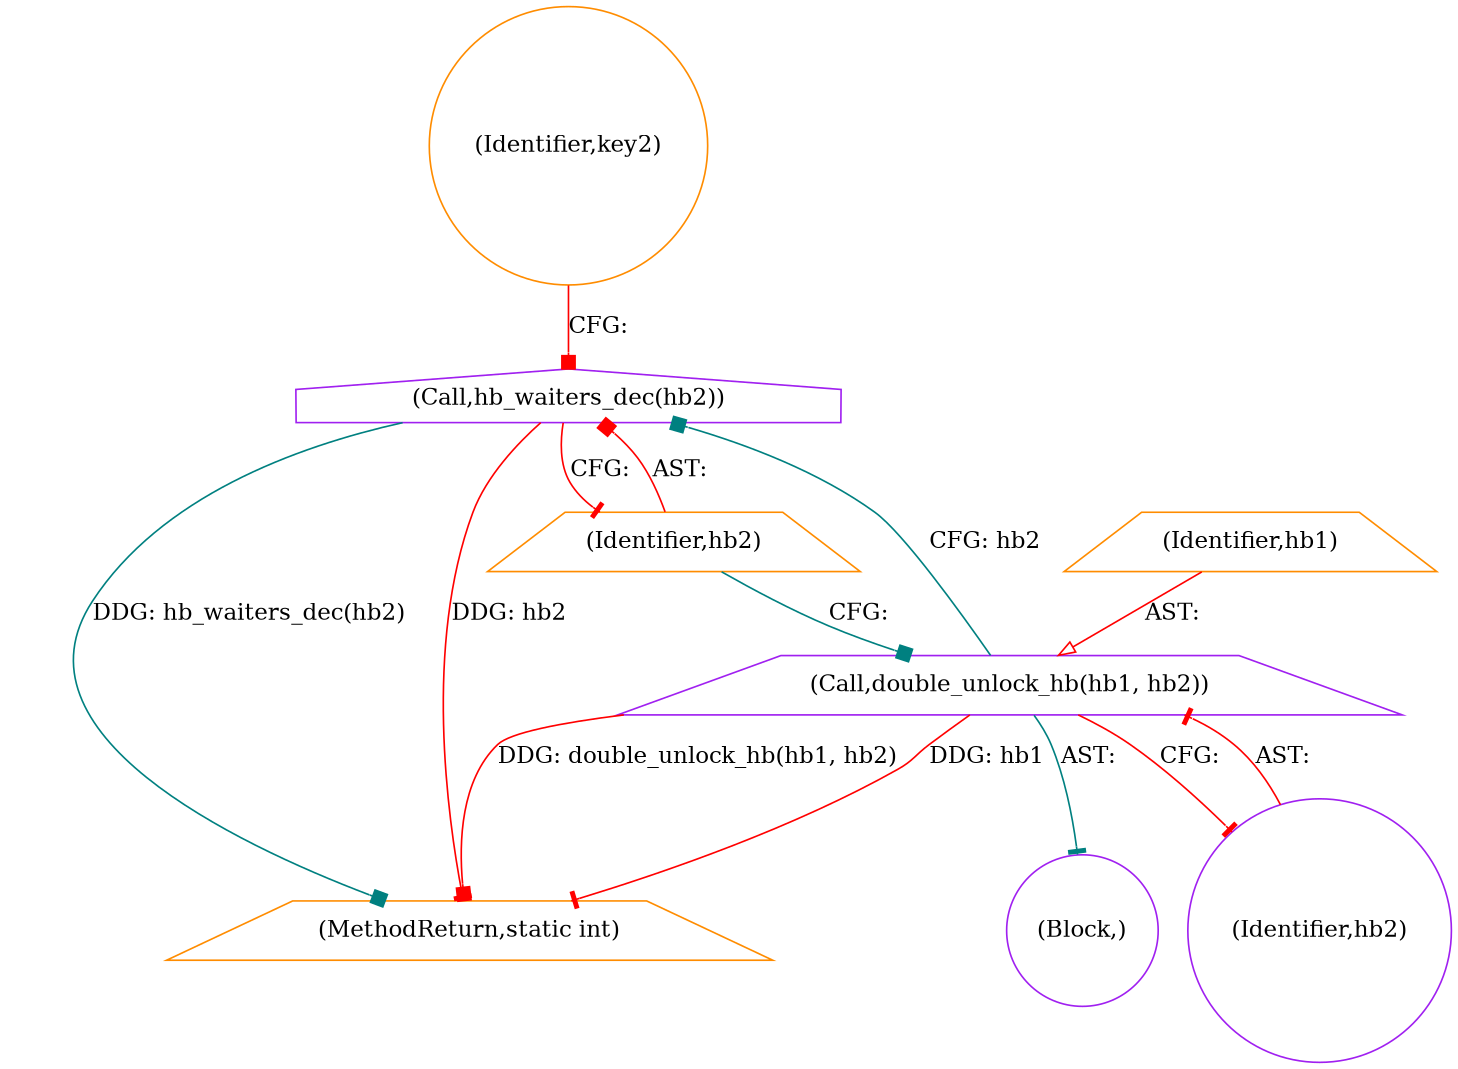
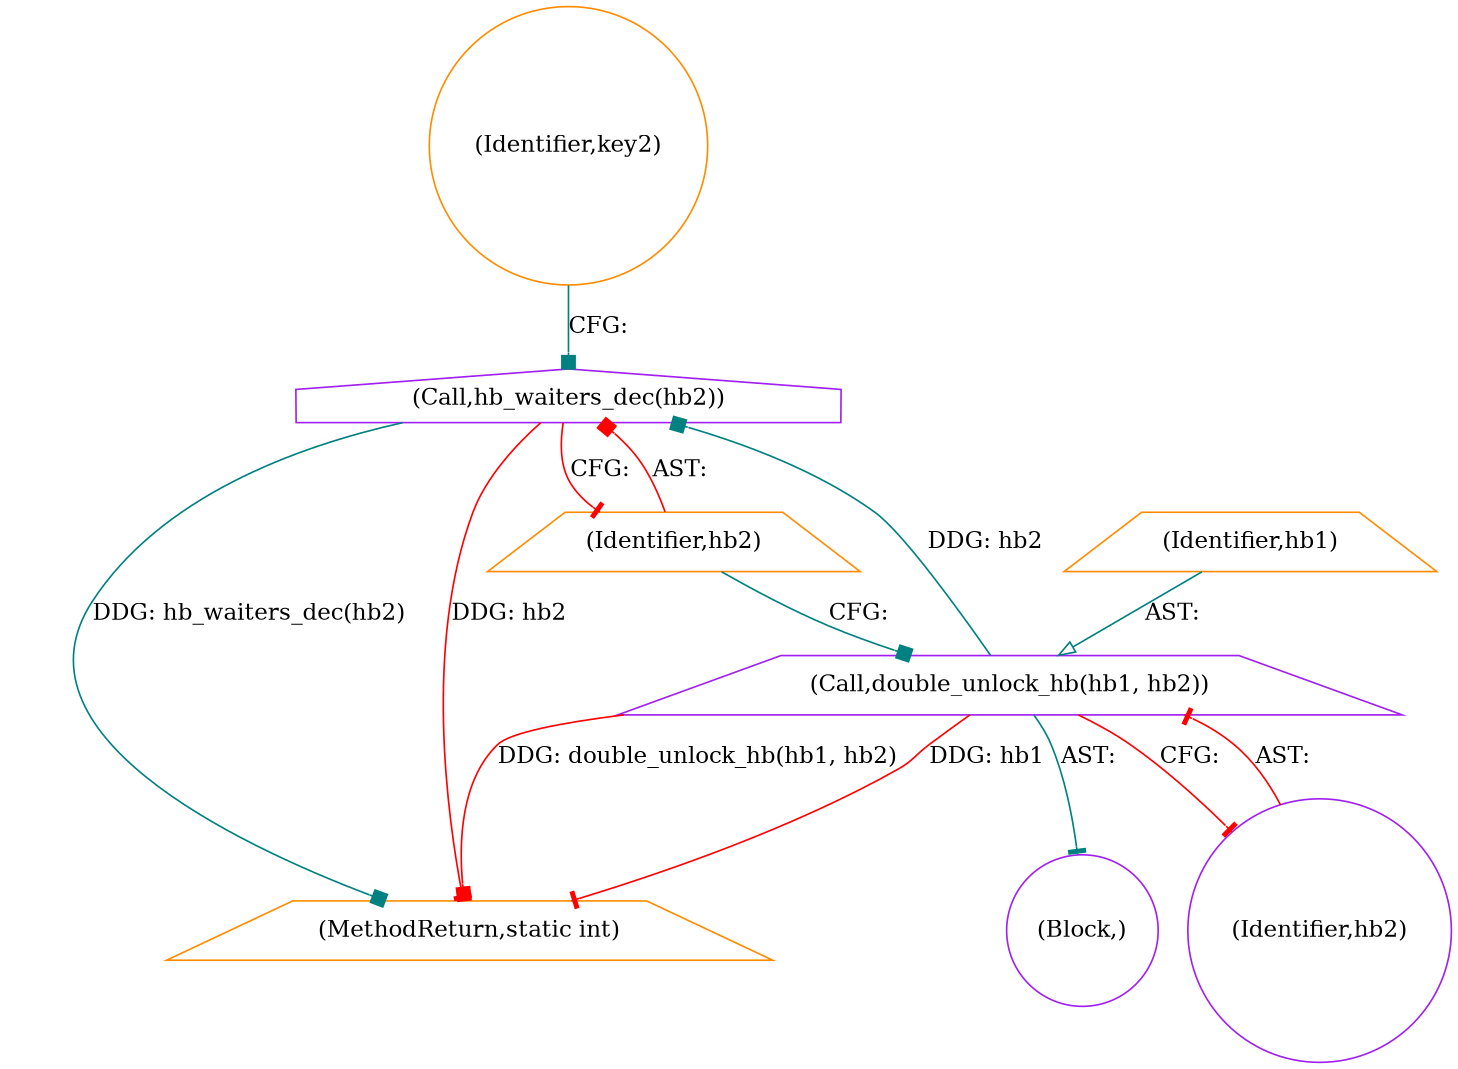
(568, 319) -> (568, 319)
(985, 542) -> (985, 542)
(1137, 609) -> (1137, 609)
